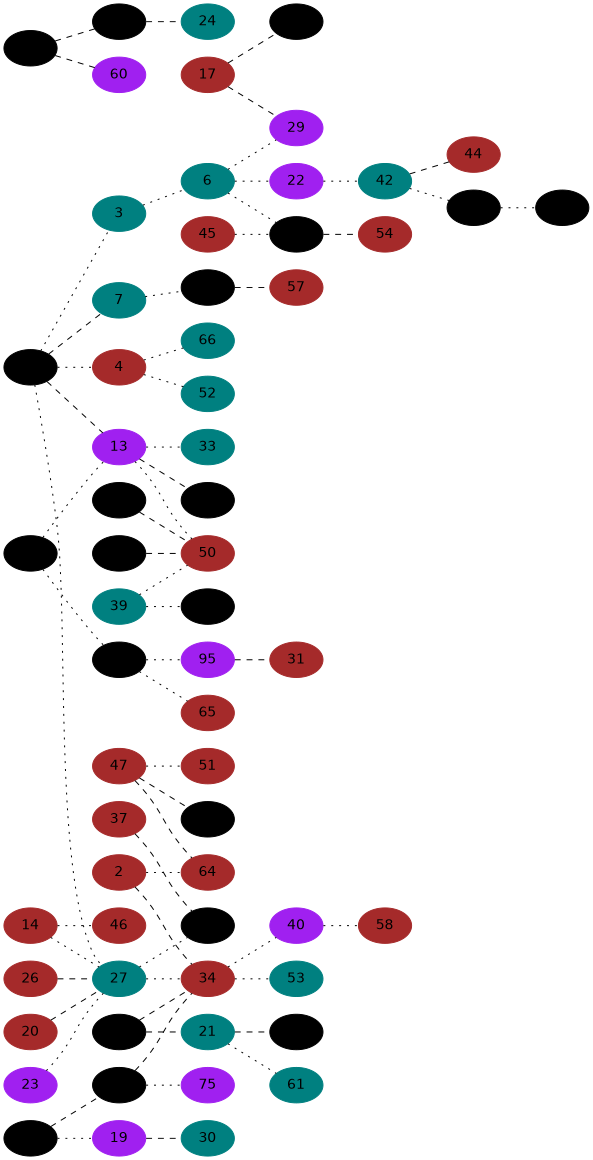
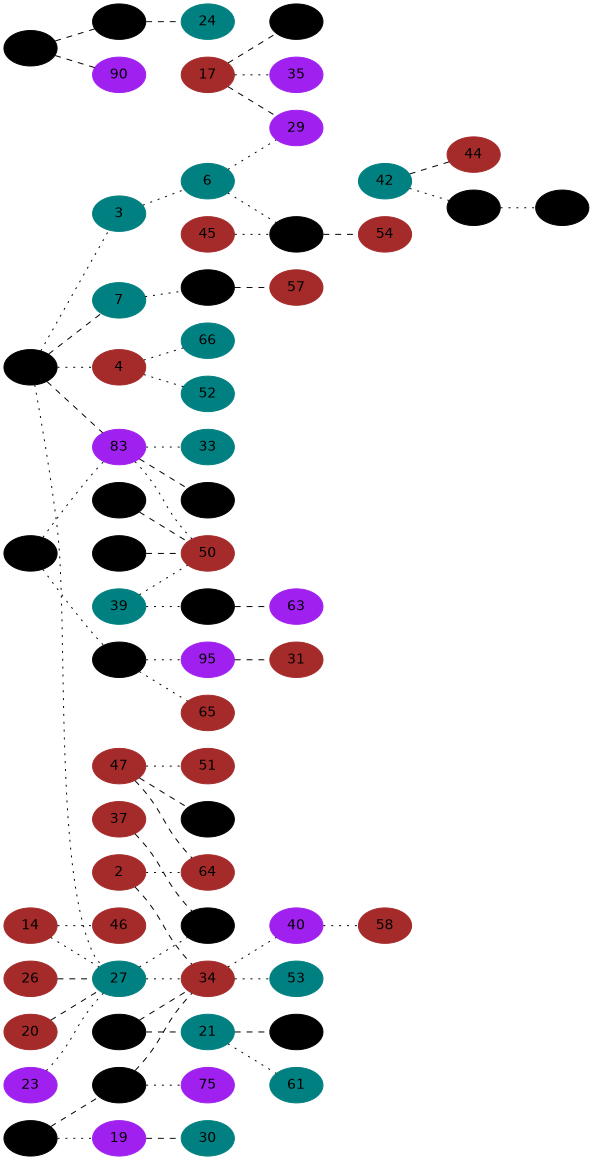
(119, 75) -> (119, 75)
none -> (296, 75)
(296, 181) -> none
(119, 447) -> (119, 447)
none -> (296, 607)
